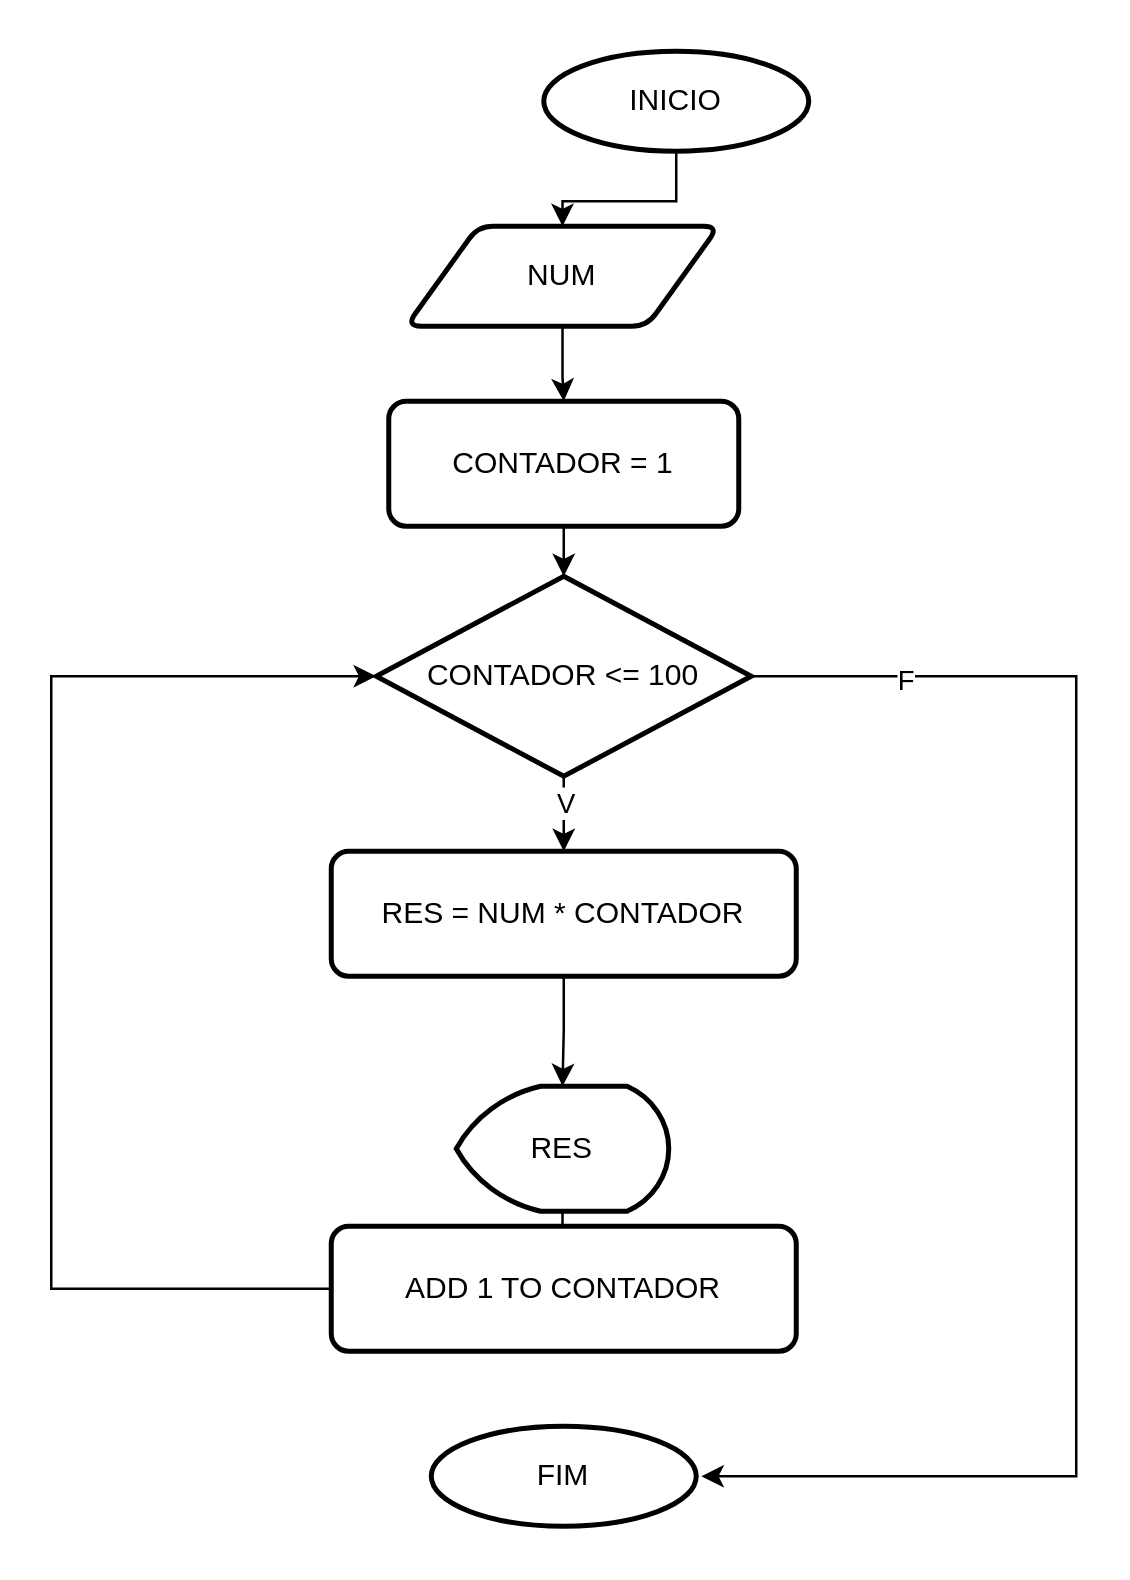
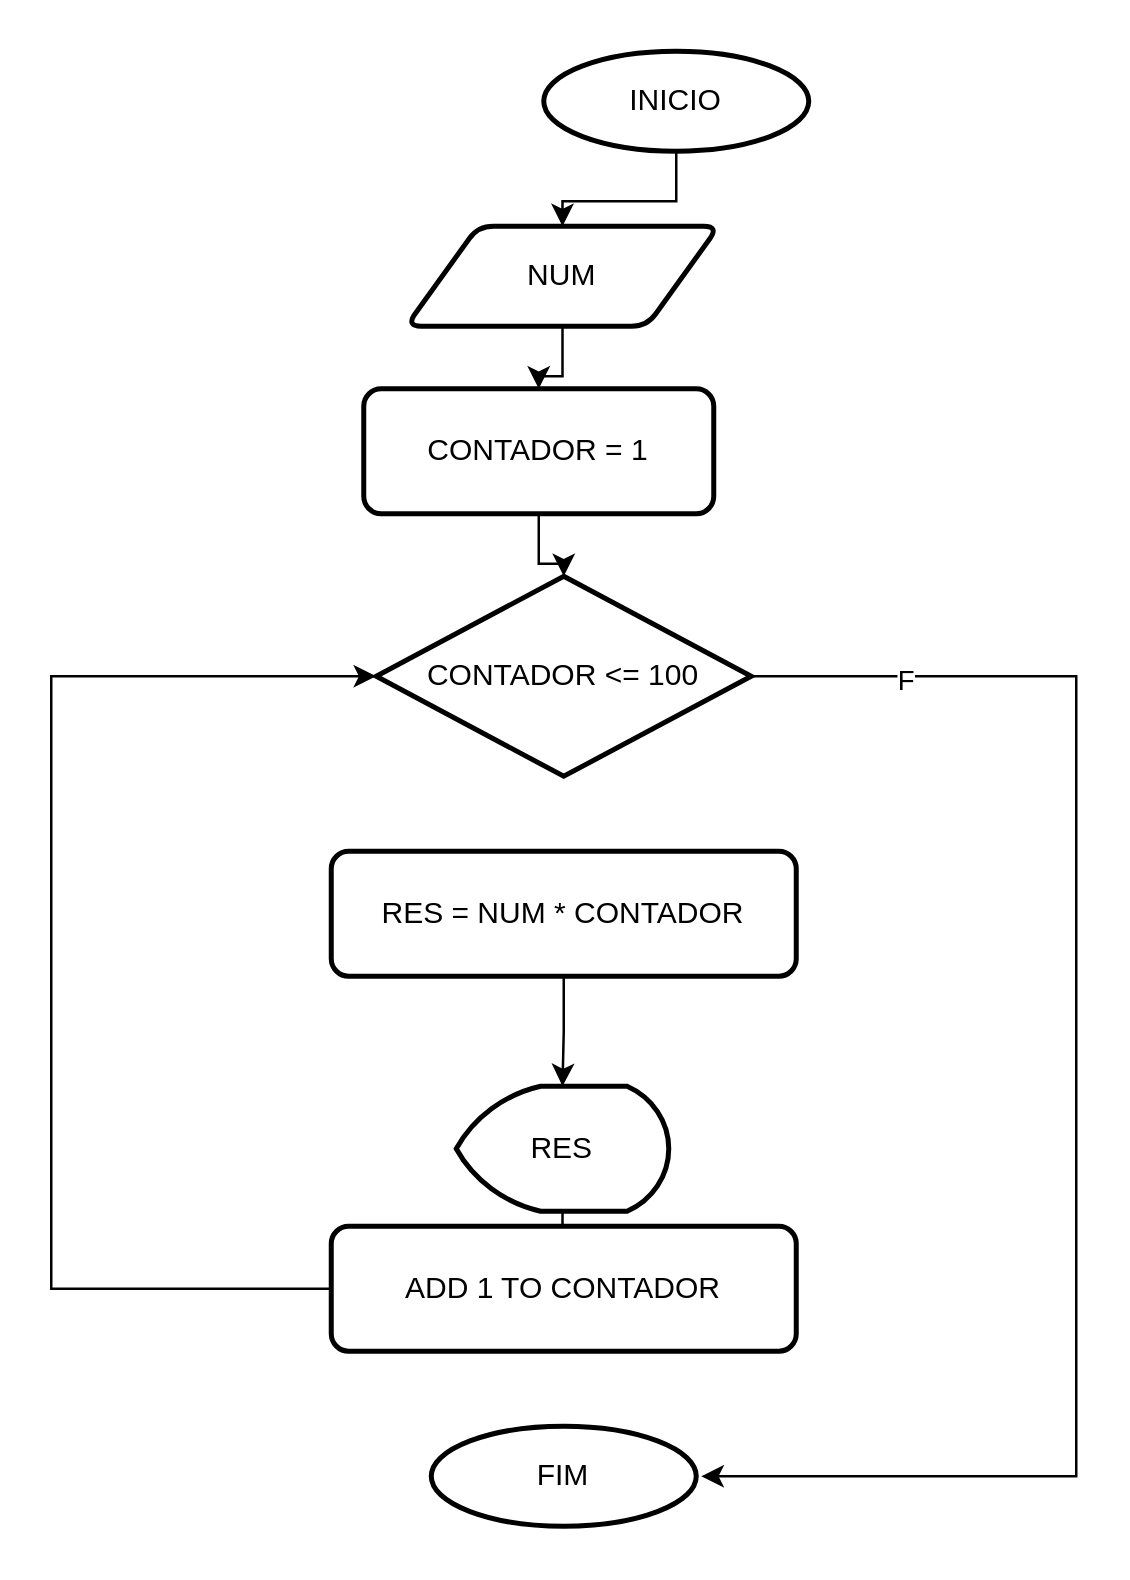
(564, 464) -> (539, 451)
(564, 810) -> none
